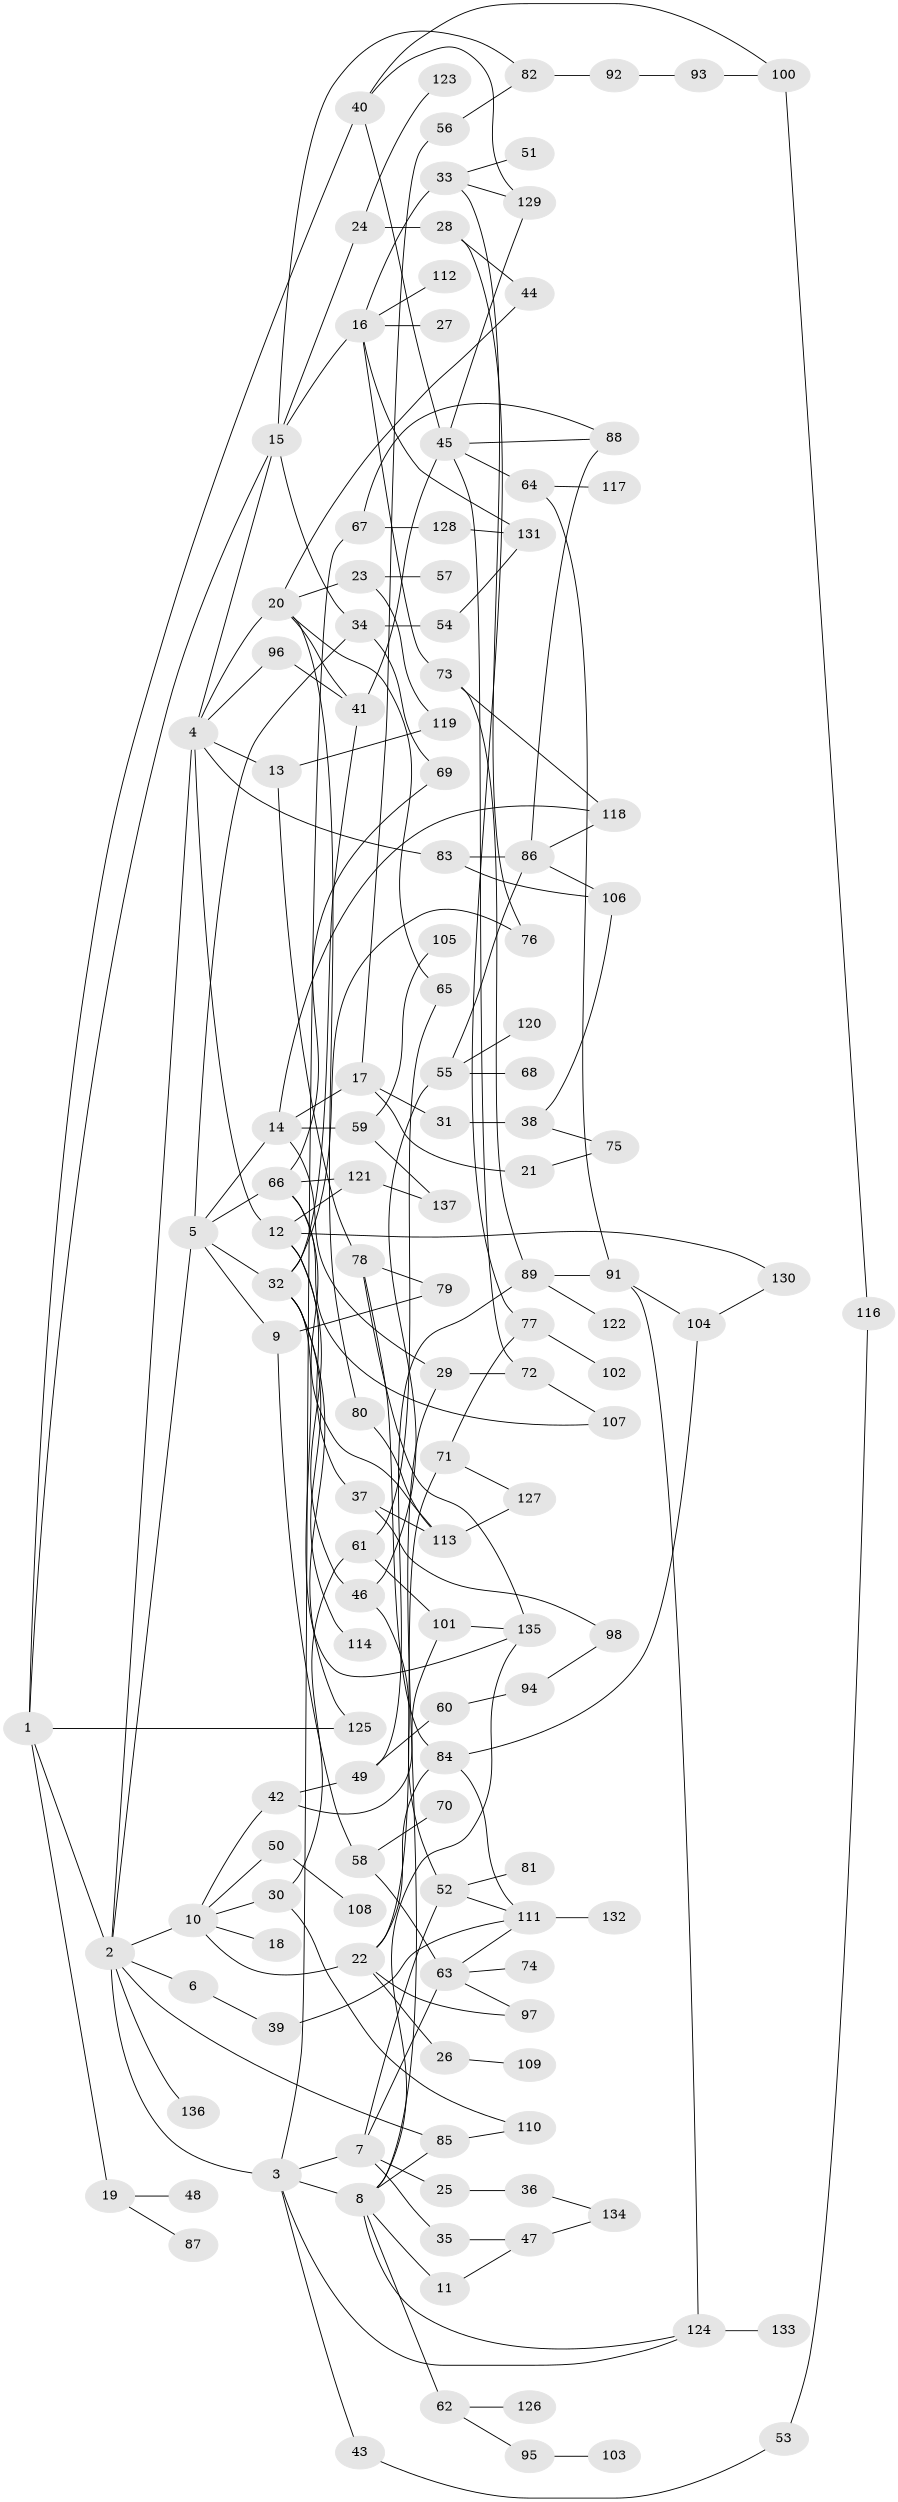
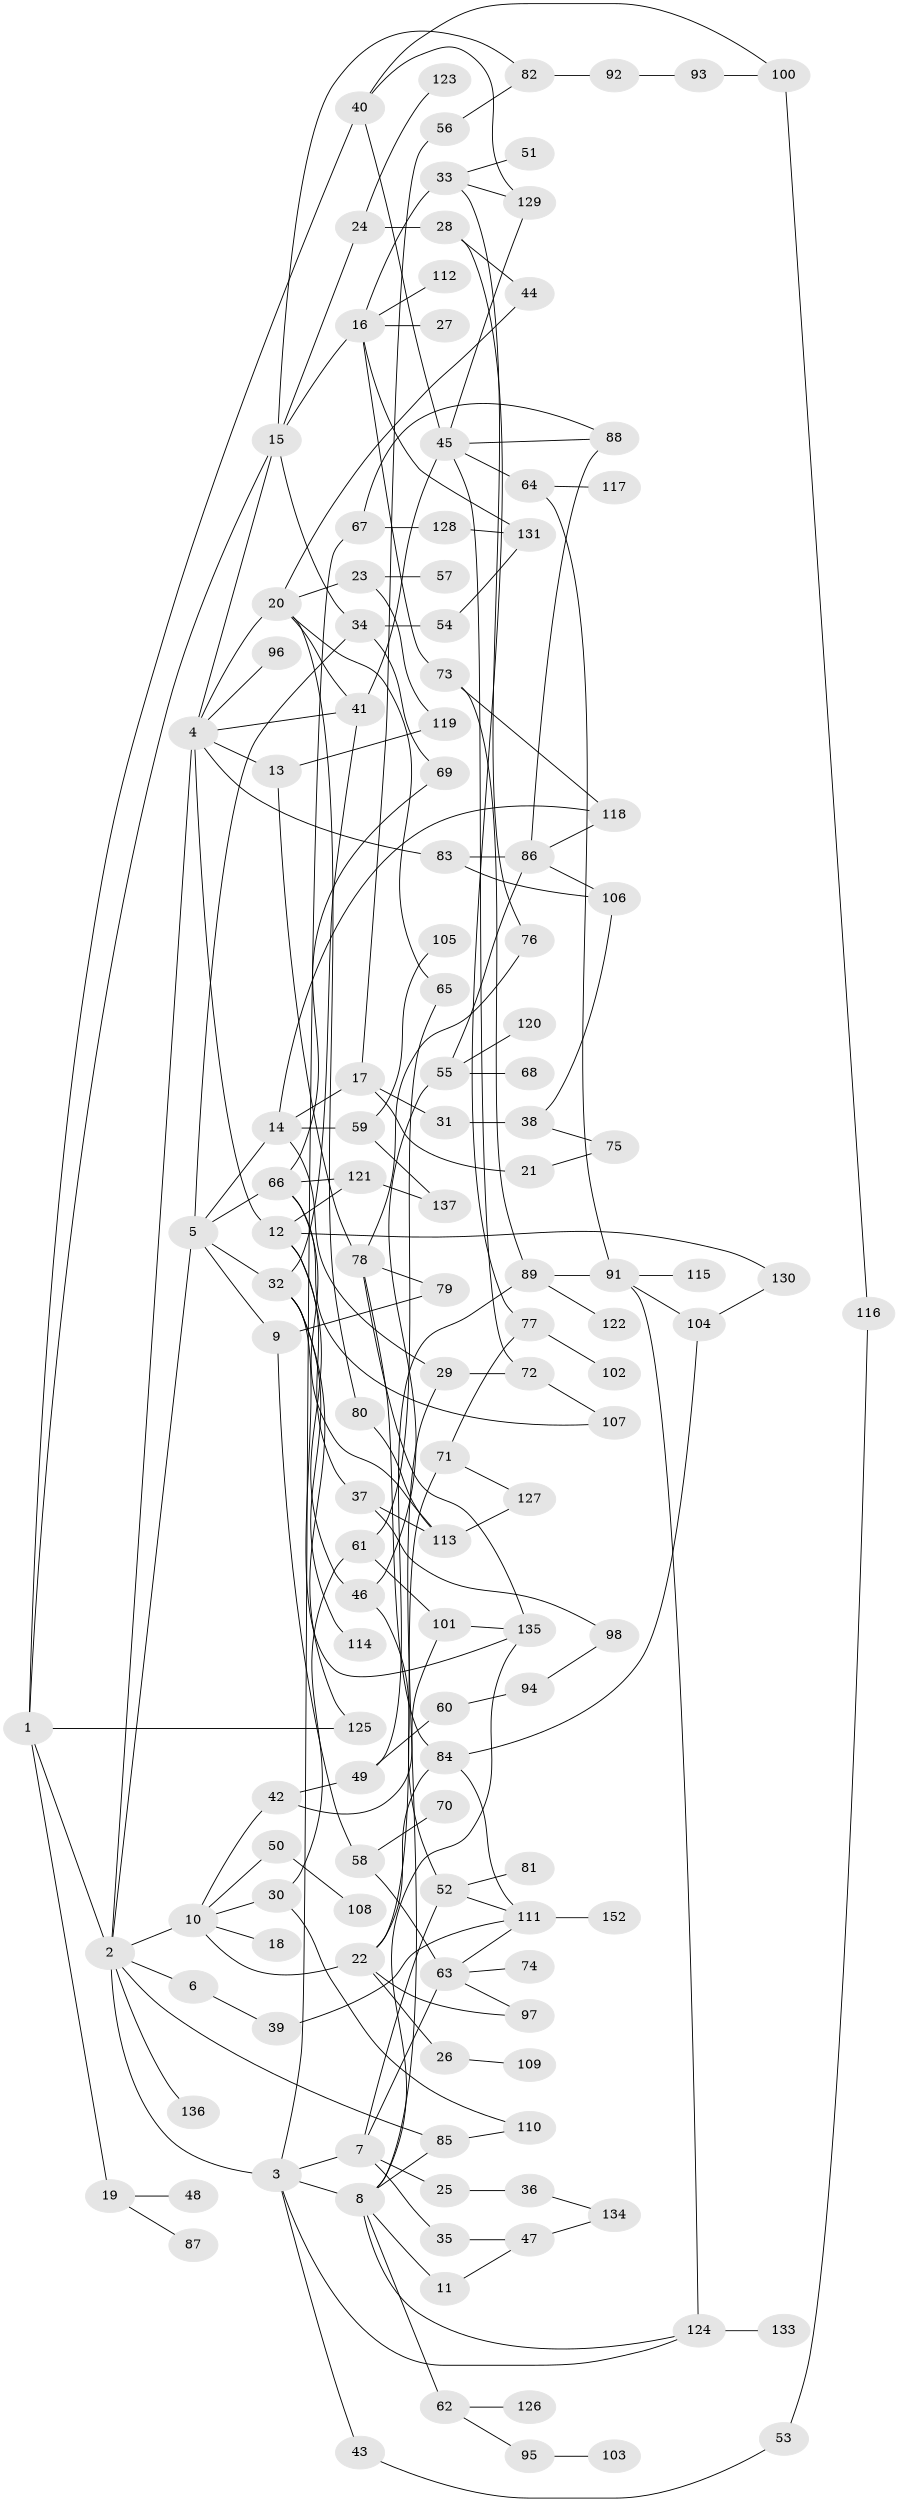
(327, 687) -> (277, 721)
(338, 1021) -> (404, 1078)
none -> (699, 1275)
(614, 1918) -> (614, 1918)
